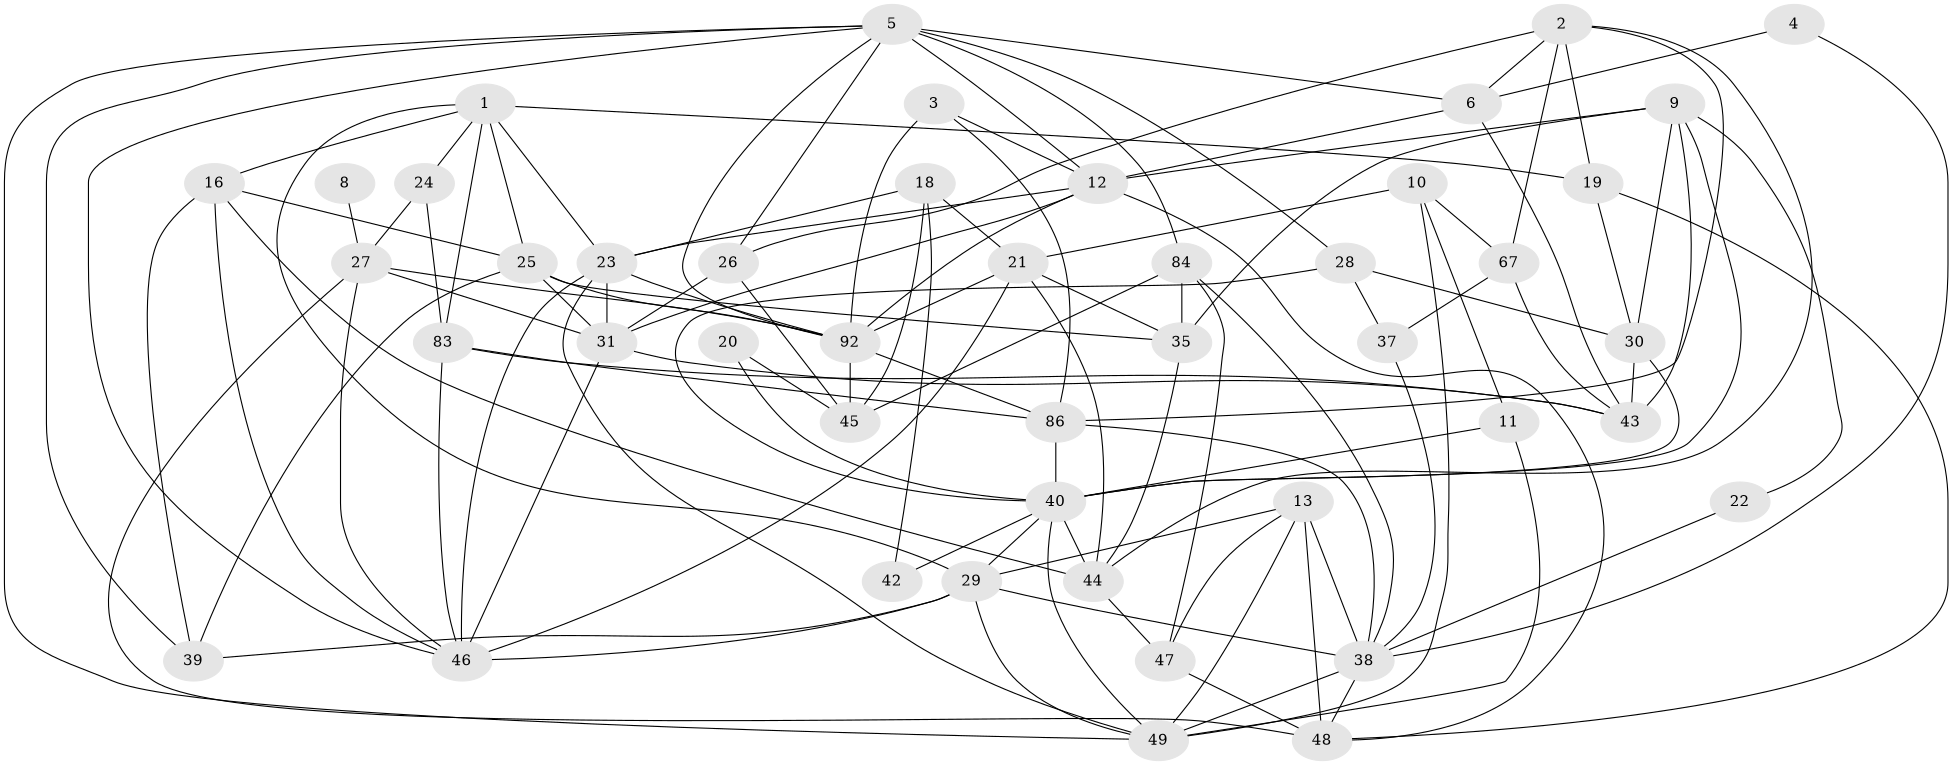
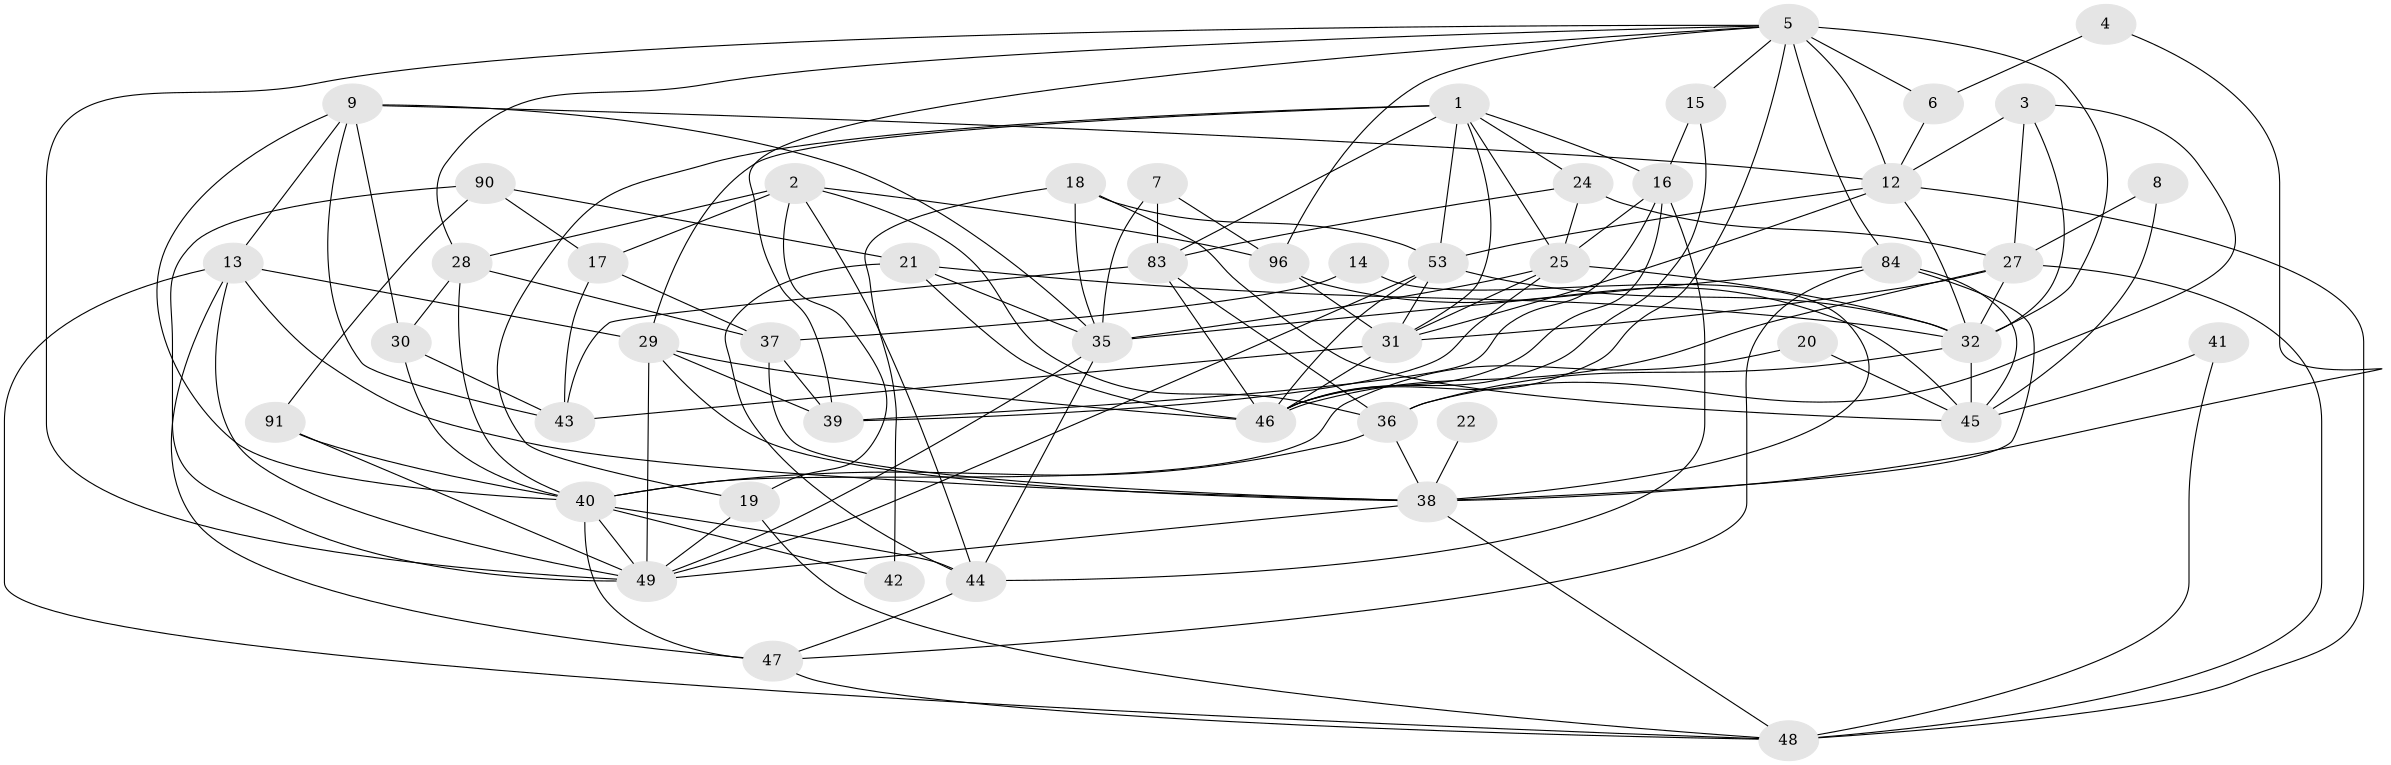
(1517, 64) -> (629, 223)
none -> (1696, 104)
none -> (2019, 183)
none -> (1158, 184)
(1417, 184) -> (485, 184)
(969, 221) -> (1078, 265)
none -> (1571, 223)
none -> (1490, 242)
(1557, 260) -> none
(607, 263) -> (1438, 263)
(729, 263) -> (1279, 263)
none -> (1359, 263)
(1509, 263) -> (598, 263)
(1614, 263) -> (698, 542)
none -> (2108, 314)
(1823, 315) -> (293, 184)
(850, 343) -> (1971, 343)
none -> (2219, 343)
none -> (802, 383)
(1056, 422) -> (1387, 422)
(1509, 422) -> (275, 422)
none -> (861, 485)
(1014, 542) -> (632, 623)
